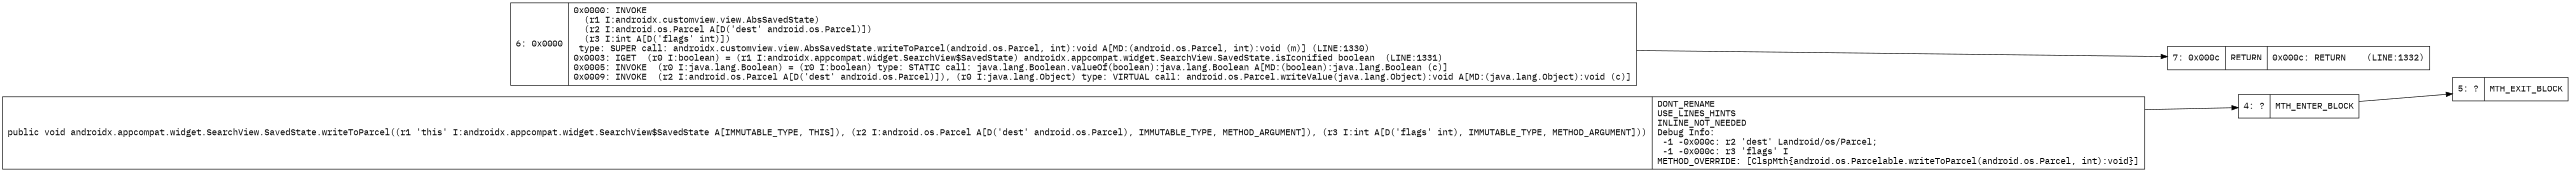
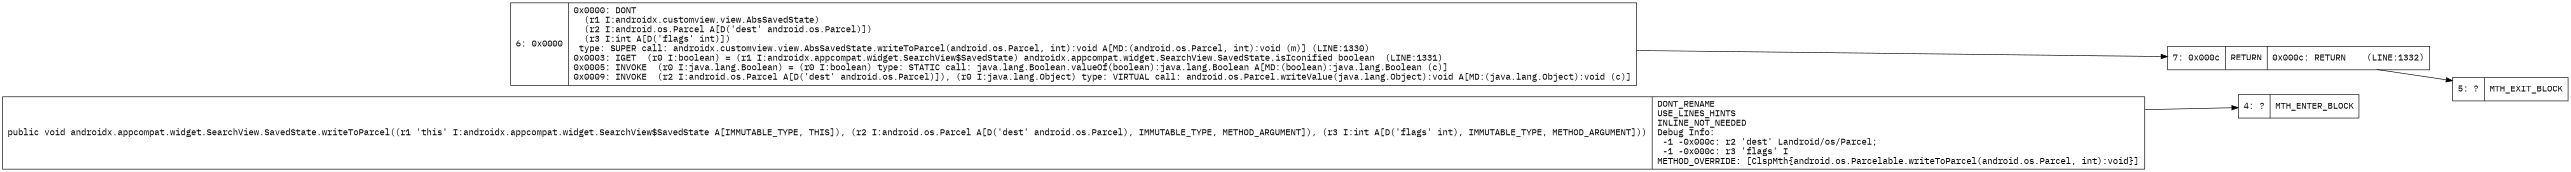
(616, 10) -> (610, 10)
(2403, 98) -> (2411, 75)
